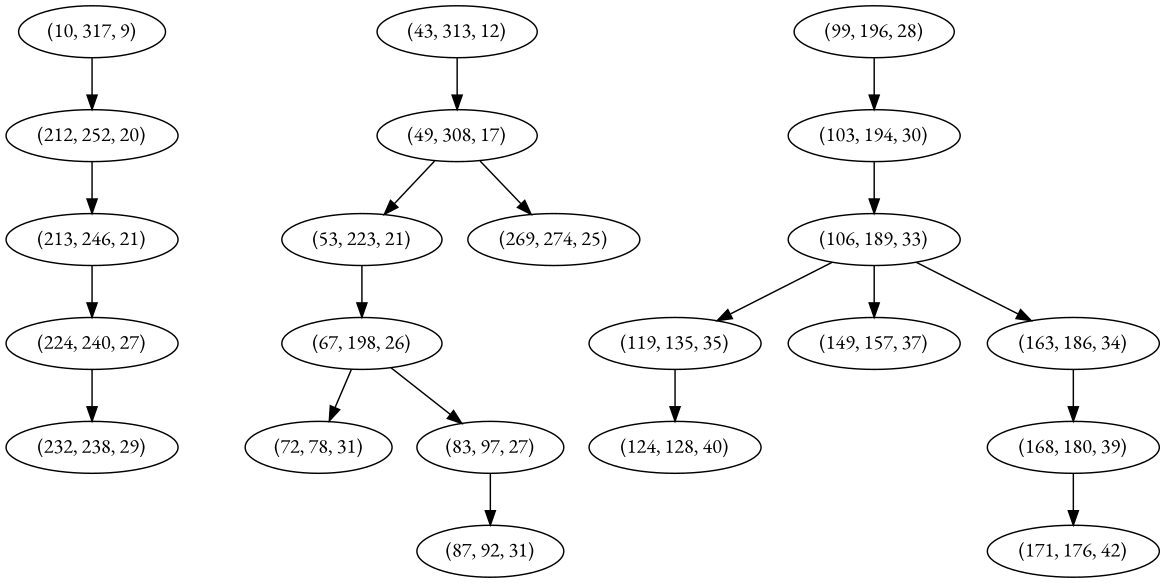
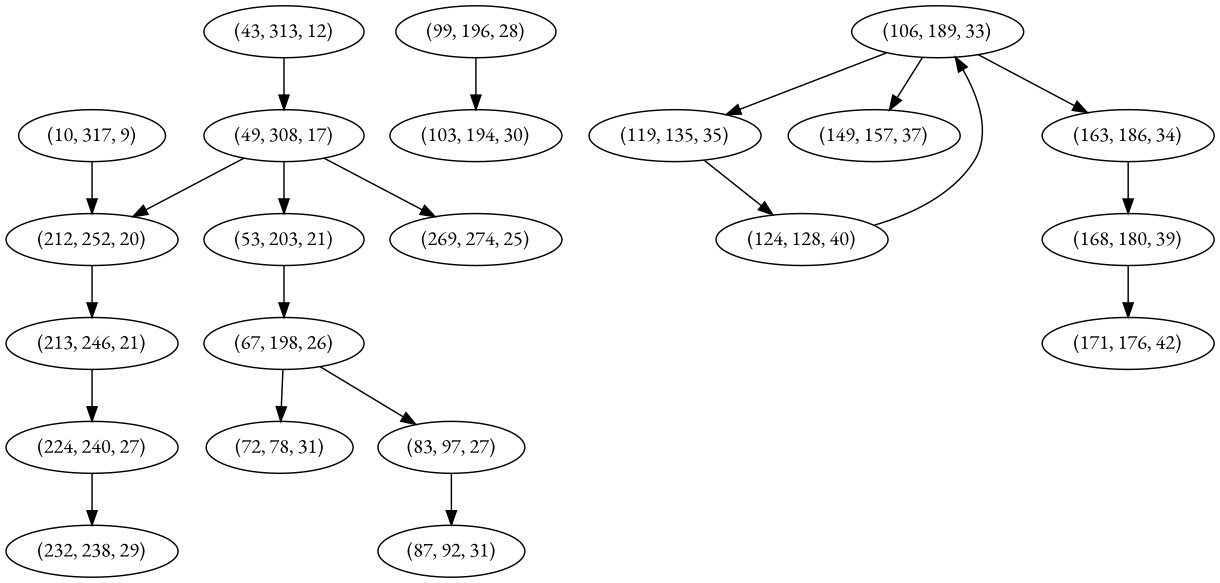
(874, 181) -> (967, 171)
none -> (195, 184)
(362, 240) -> (284, 240)
